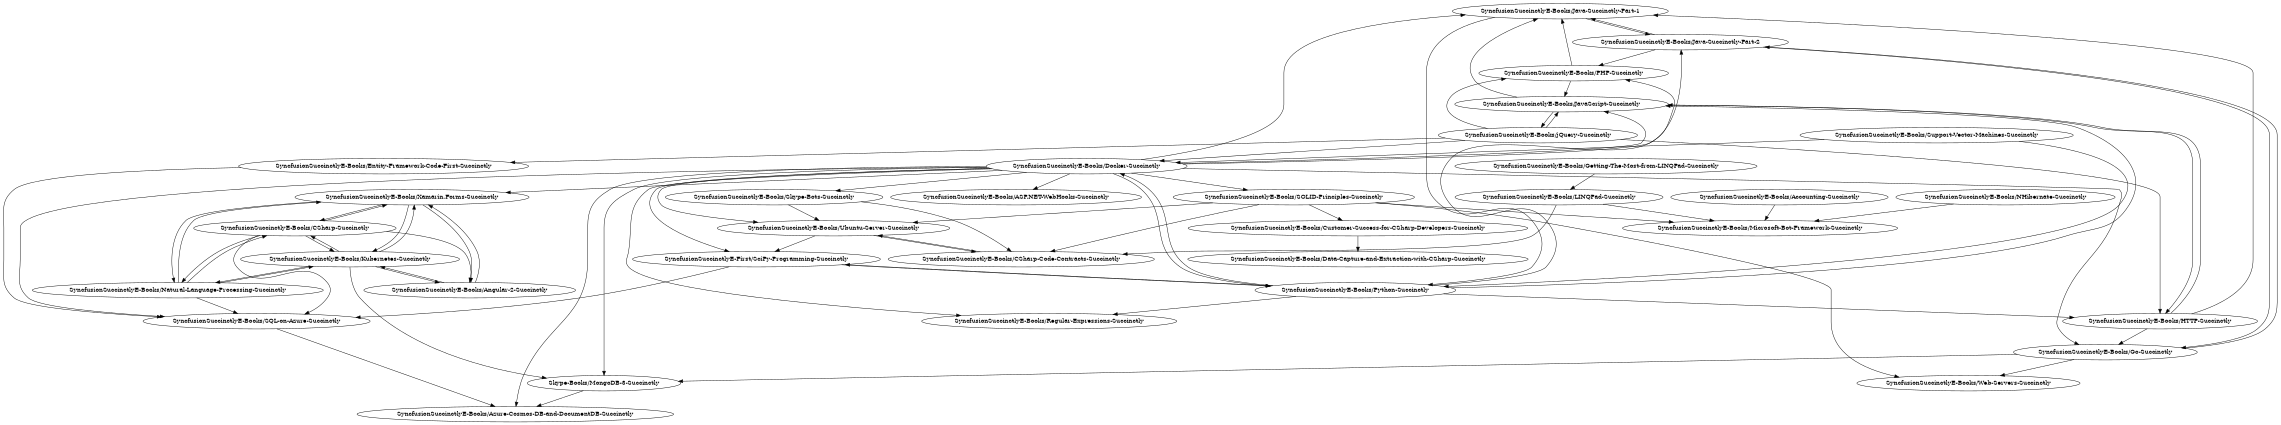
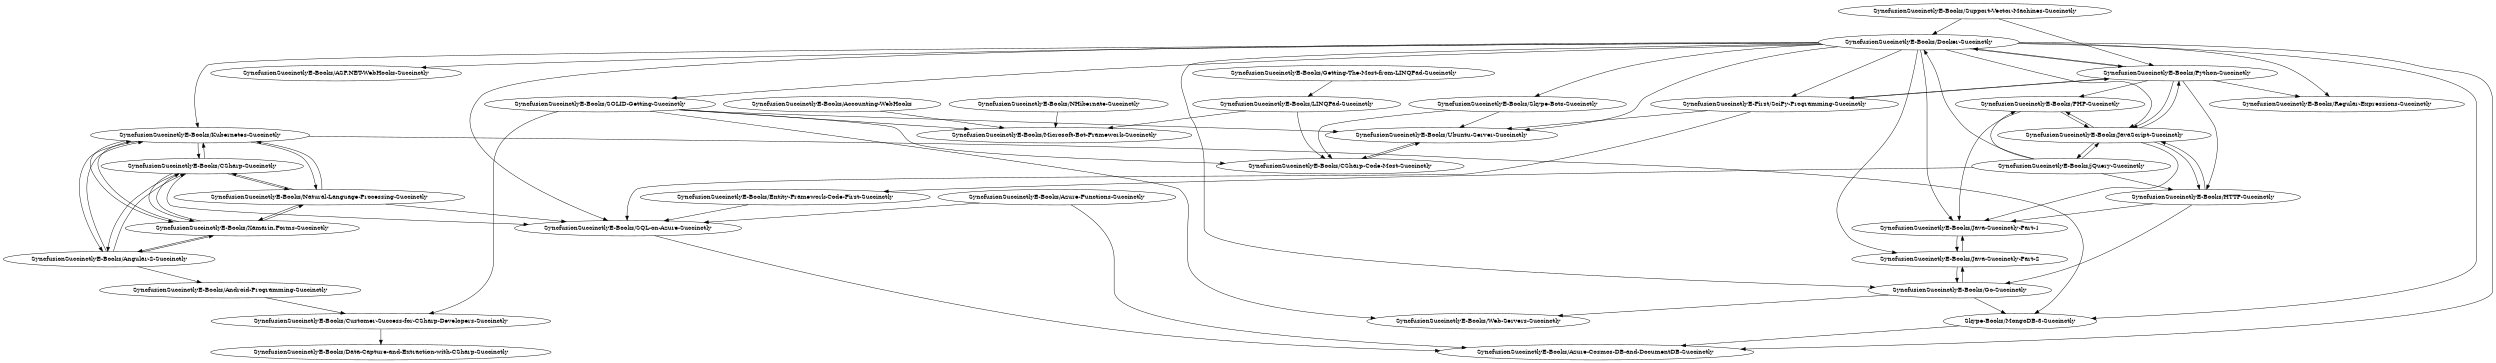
(1629, 57) -> (2082, 121)
(756, 181) -> (982, 49)
none -> (1057, 197)
(1294, 197) -> (600, 104)
(1779, 197) -> (832, 104)
none -> (139, 202)
(1439, 203) -> (2166, 113)
(797, 243) -> (1619, 119)
(1021, 259) -> (1340, 166)
none -> (230, 290)
